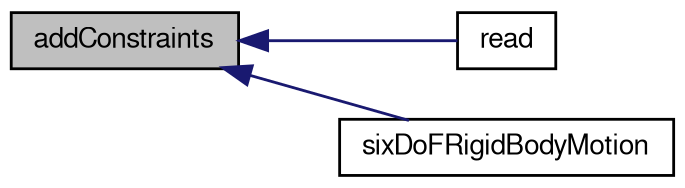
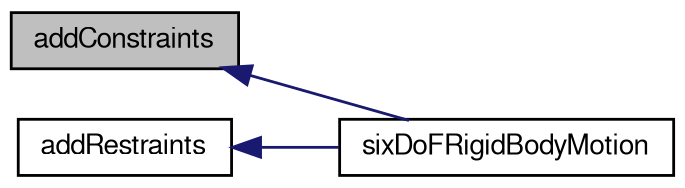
(507, 41) -> none
none -> (125, 147)
